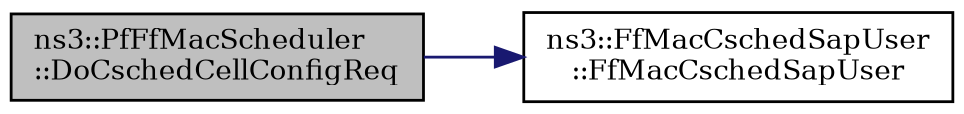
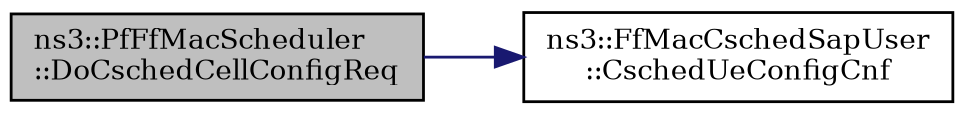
(738, 57) -> (738, 57)
